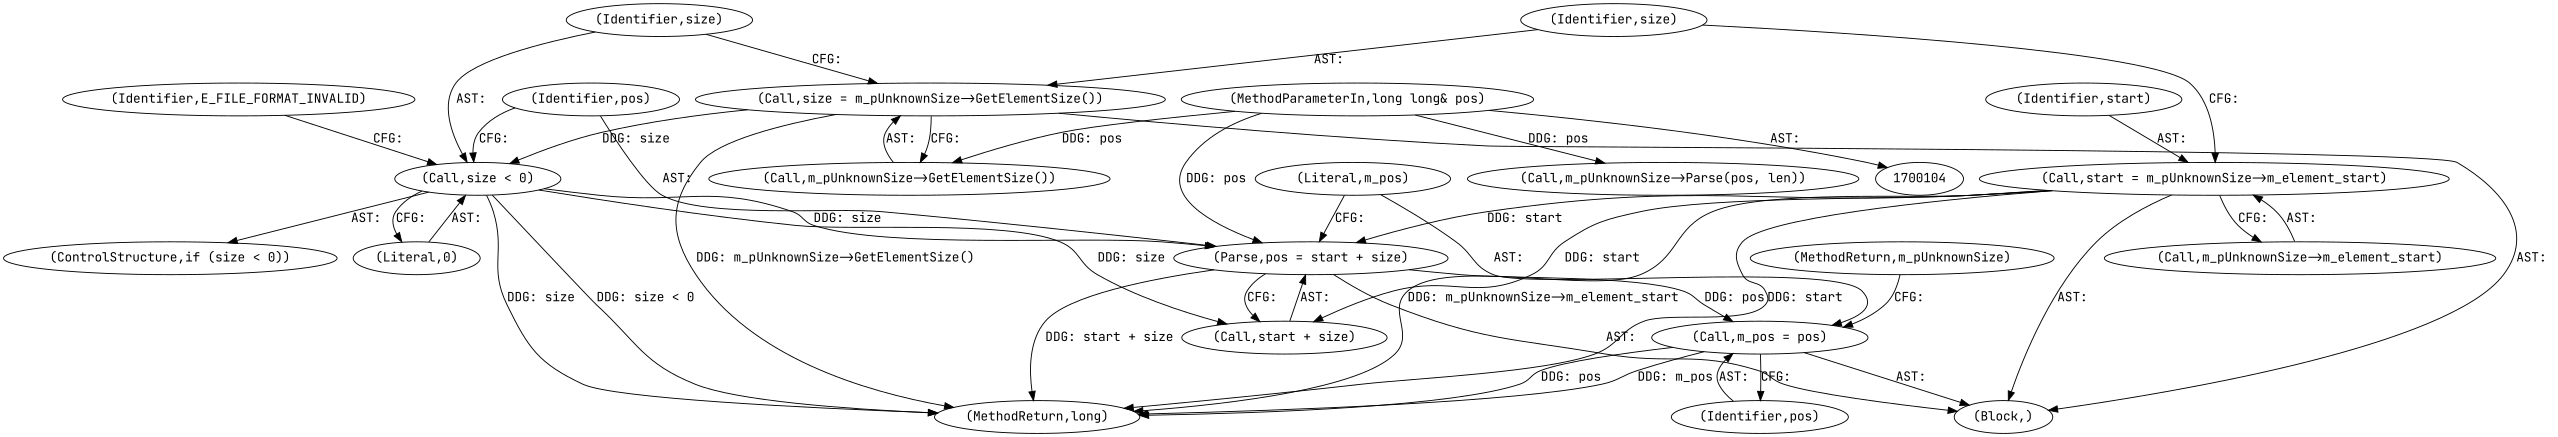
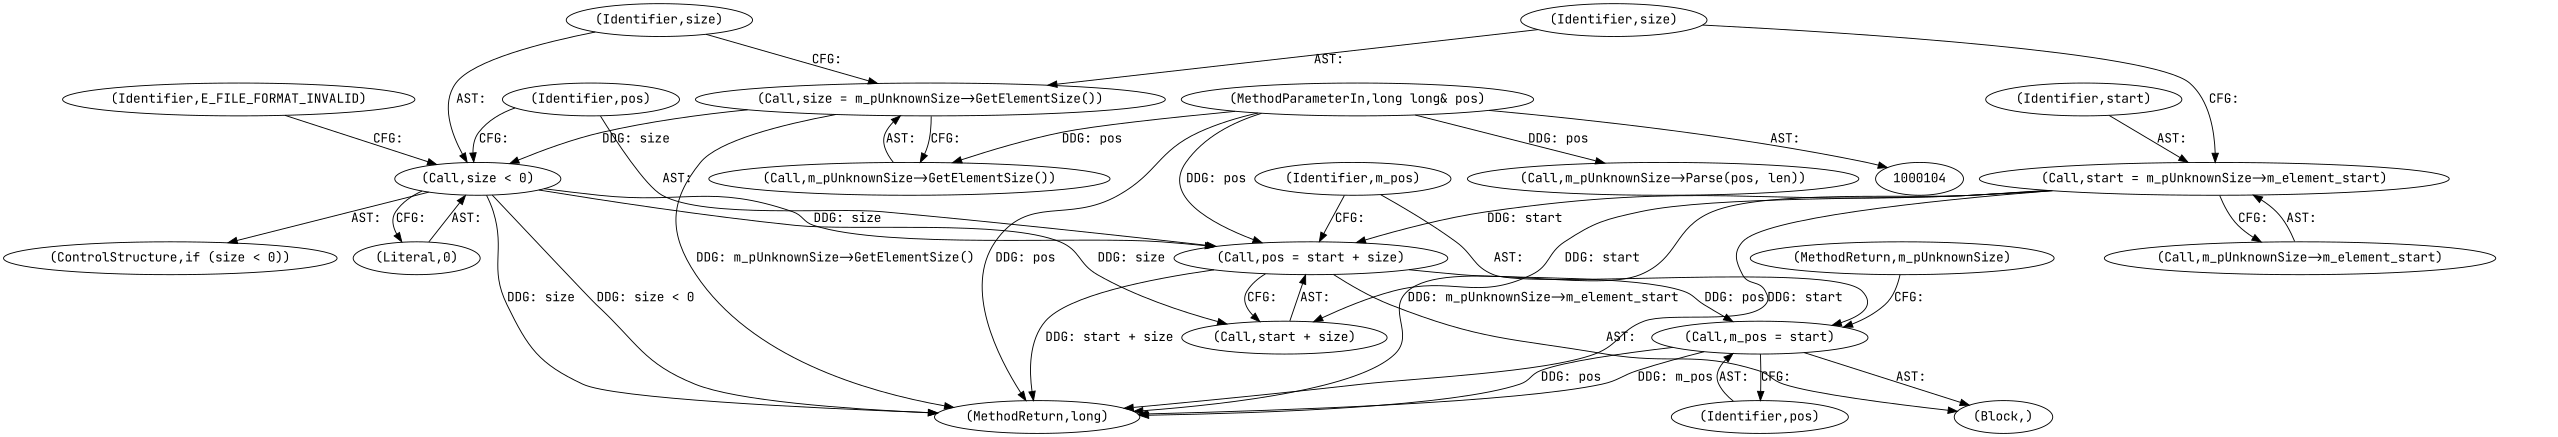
(2063, 151) -> none
(1353, 179) -> (1353, 179)
(1920, 179) -> (1920, 179)
none -> (1055, 211)
(1311, 258) -> (1311, 258)
(2069, 274) -> none
(1760, 338) -> (1760, 338)
